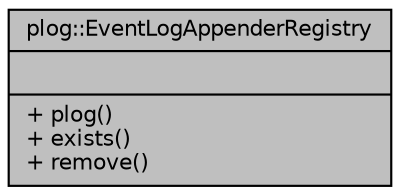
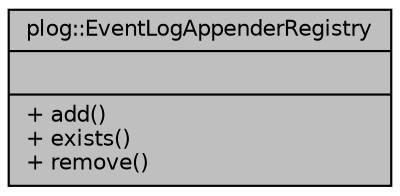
(70, 115) -> (66, 115)
